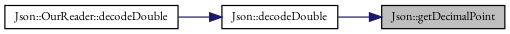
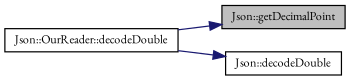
(354, 17) -> (194, 28)
